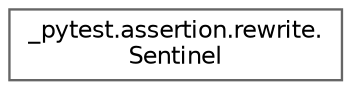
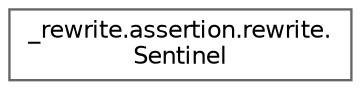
(176, 45) -> (180, 45)
